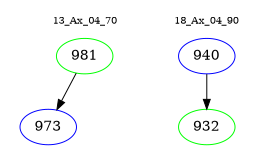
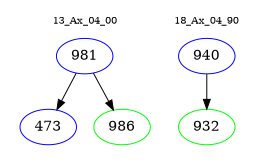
(85, 21) -> (85, 21)
(85, 56) -> (85, 56)
(48, 127) -> (48, 127)
none -> (122, 127)
